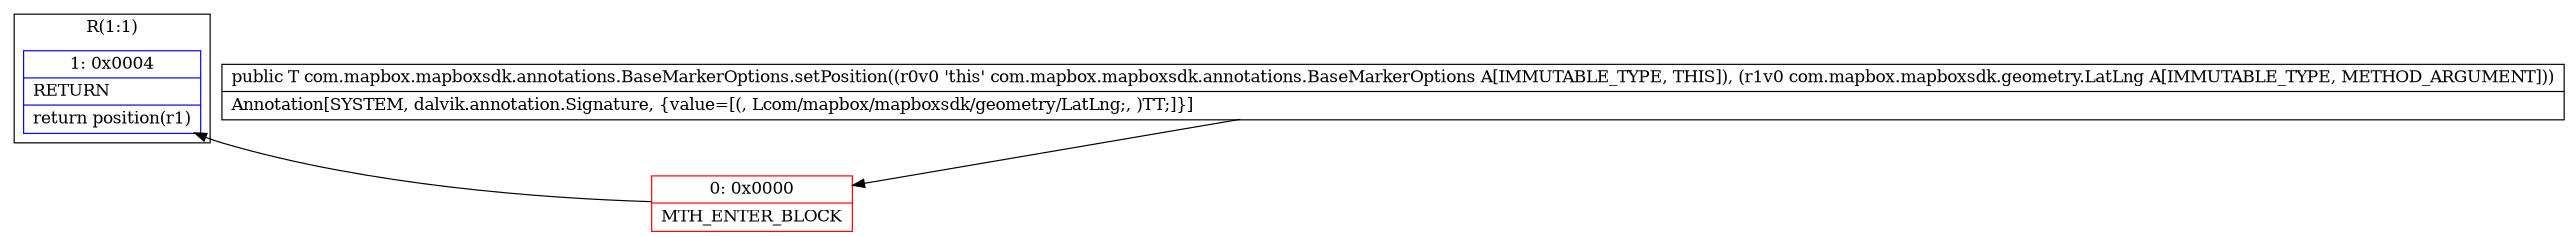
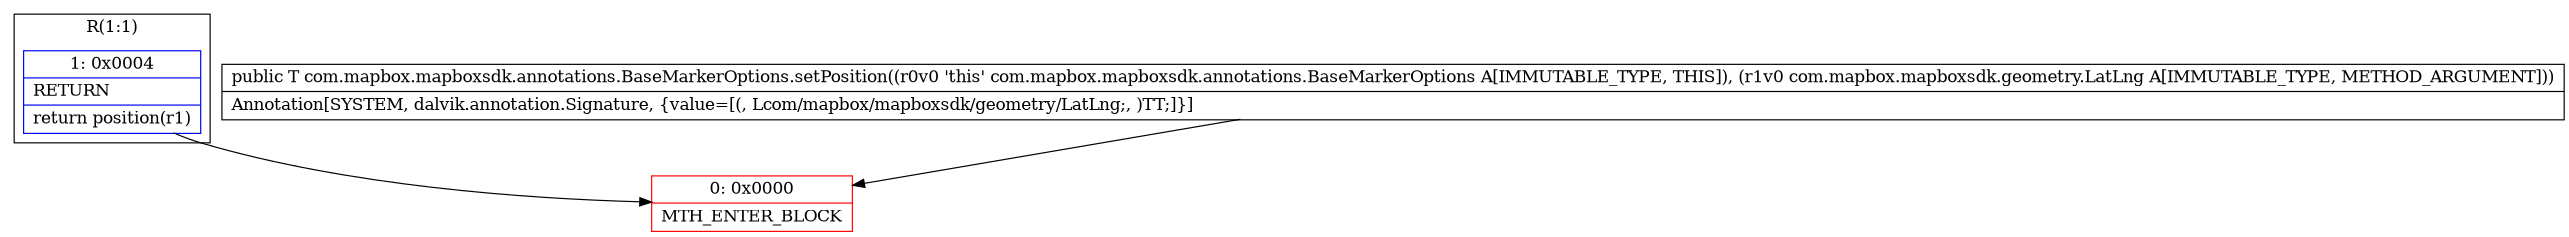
(426, 184) -> (404, 184)
